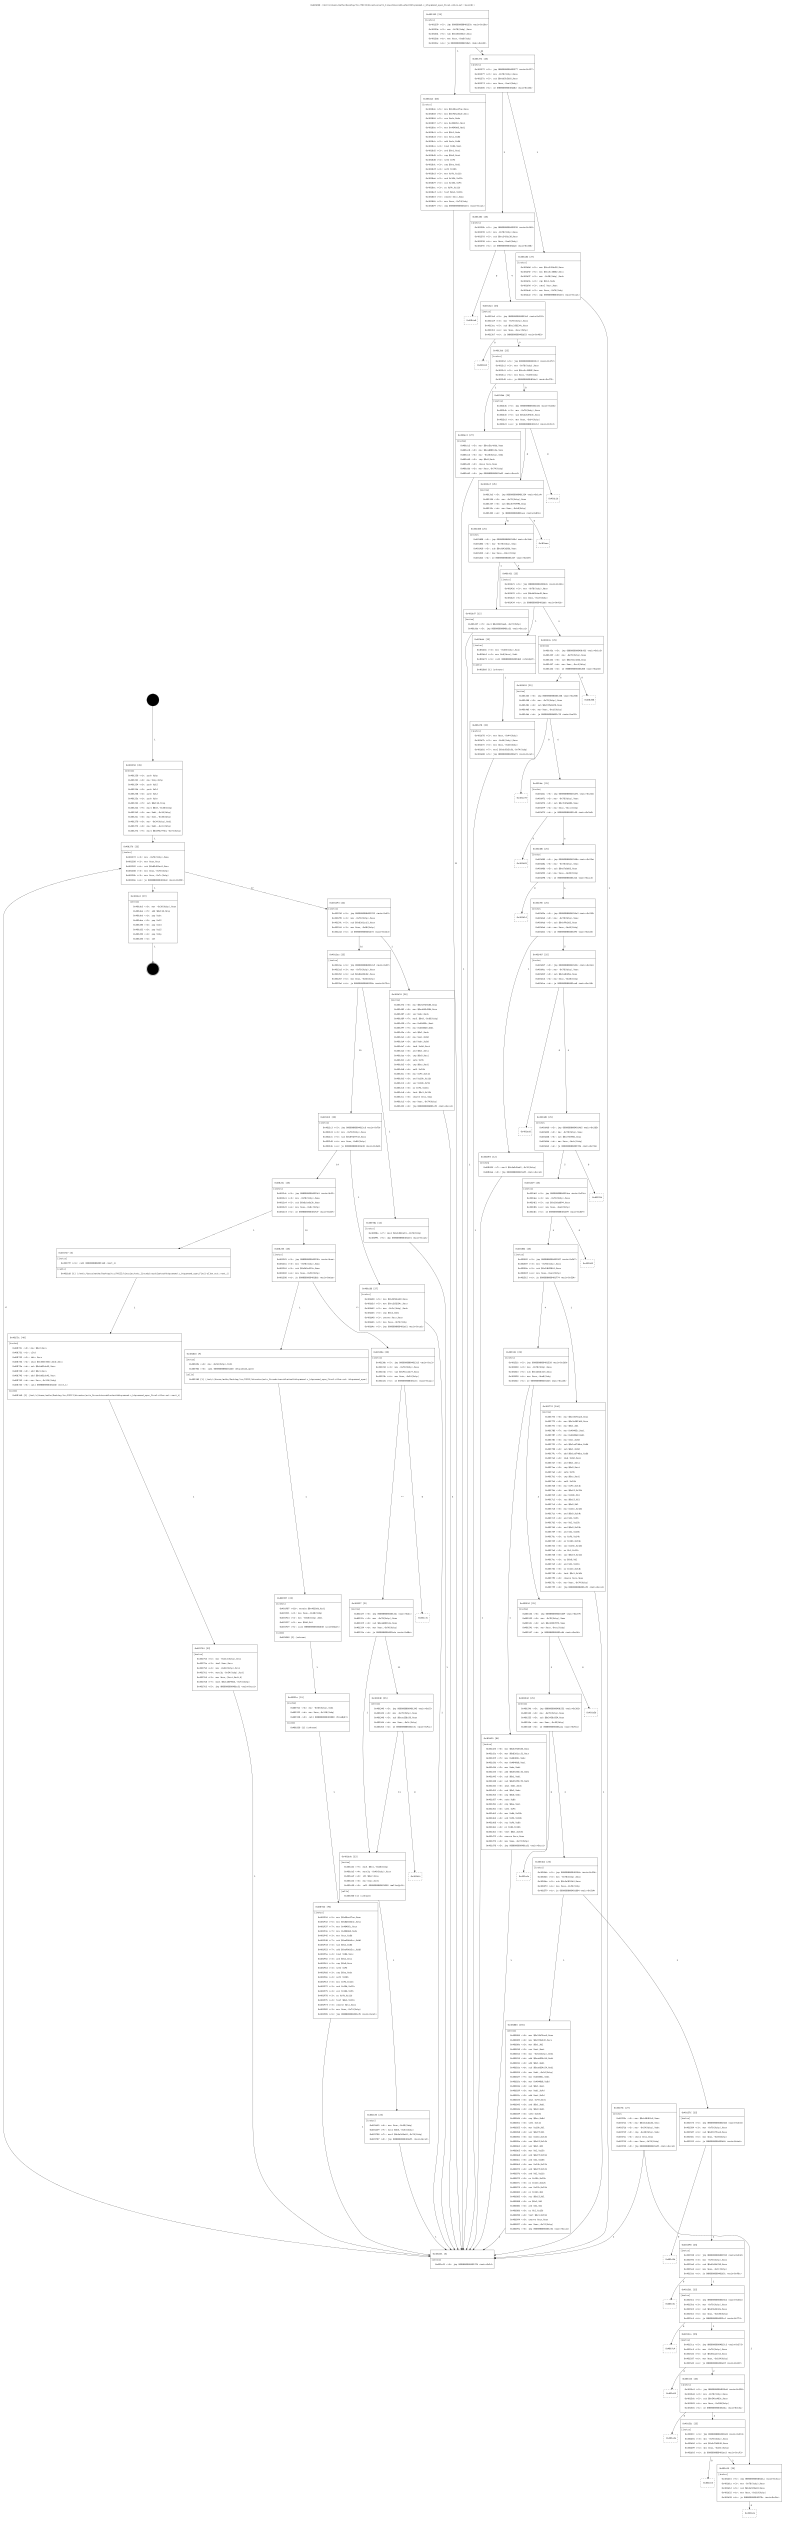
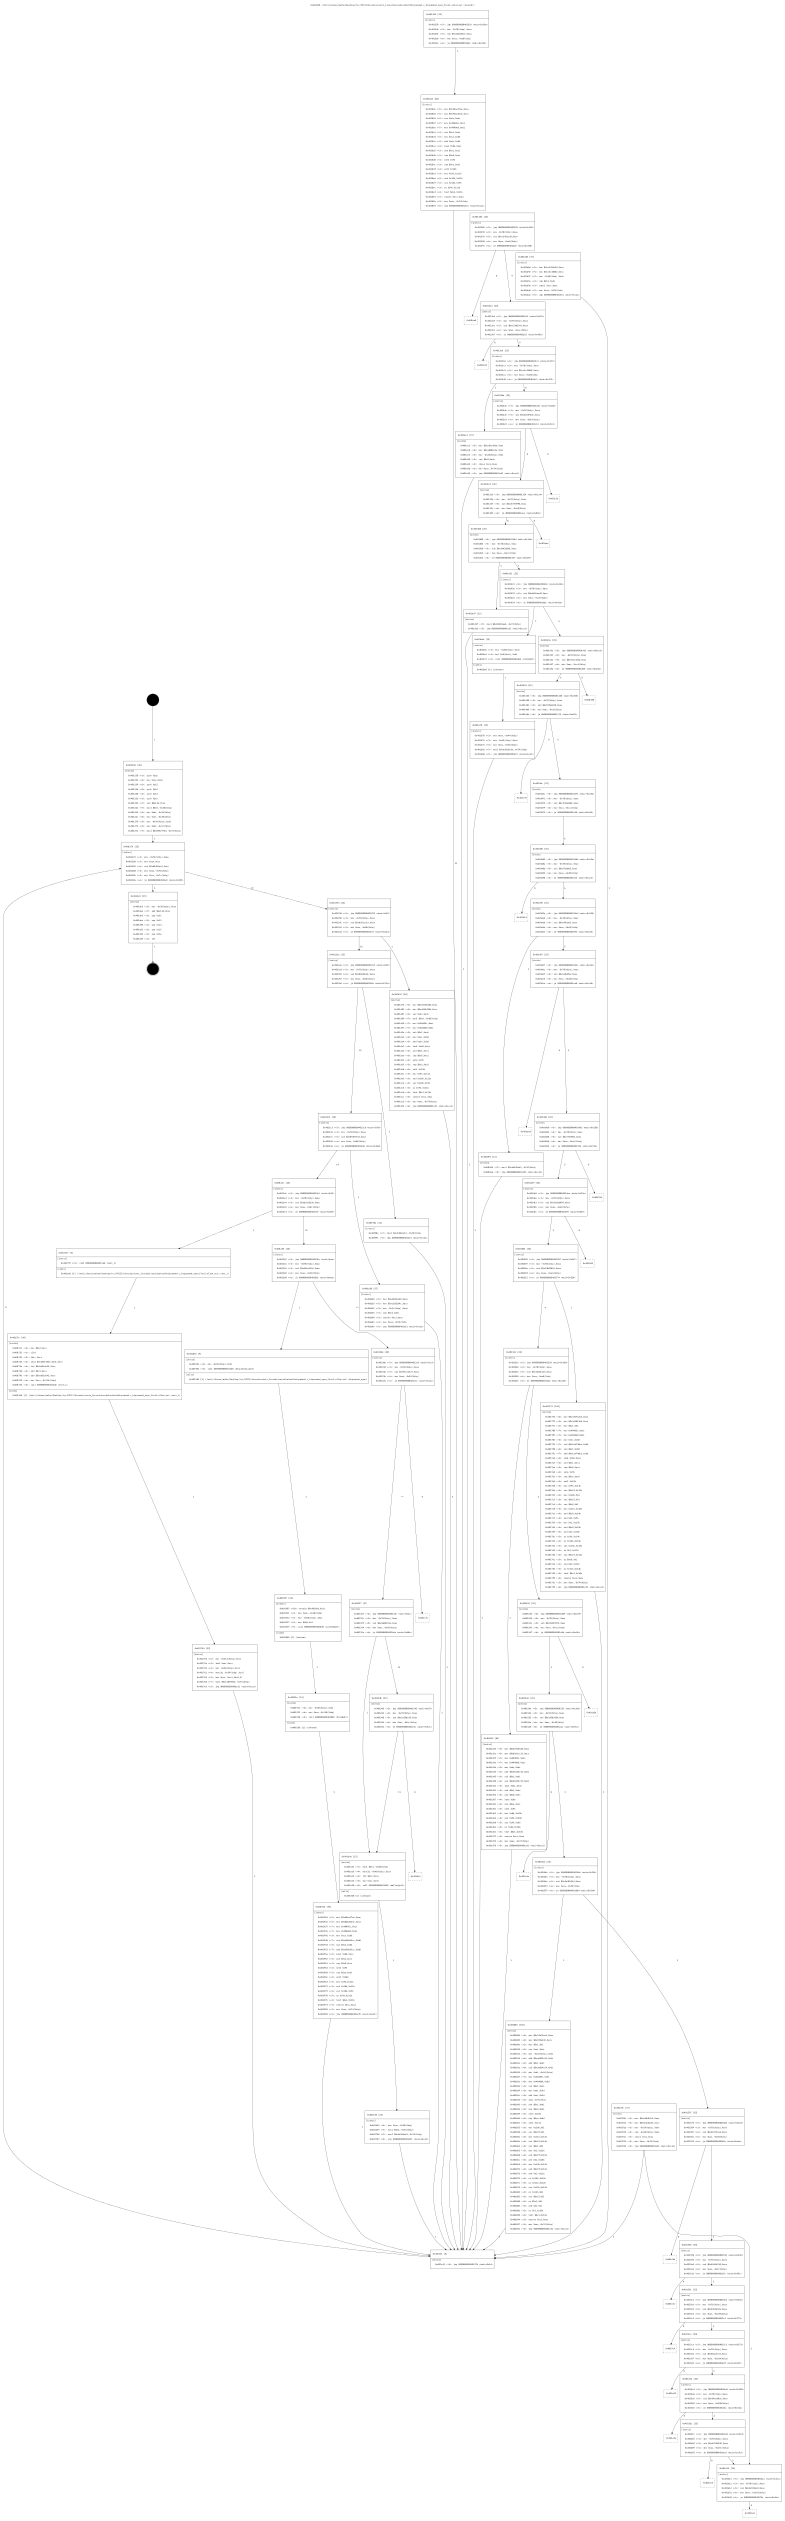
(502, 74) -> none
(521, 863) -> none
